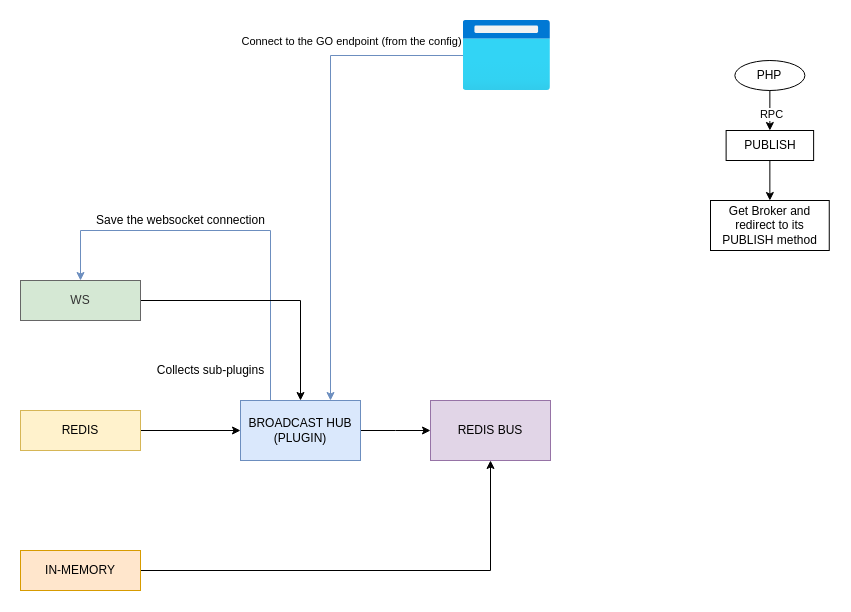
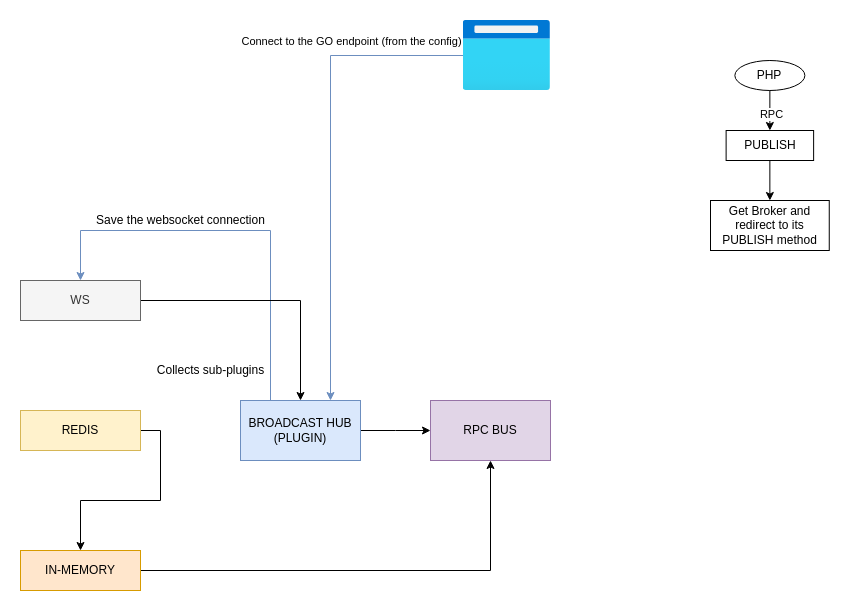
(81, 301) -> (81, 301)
(196, 431) -> (136, 501)
(491, 431) -> (491, 431)
